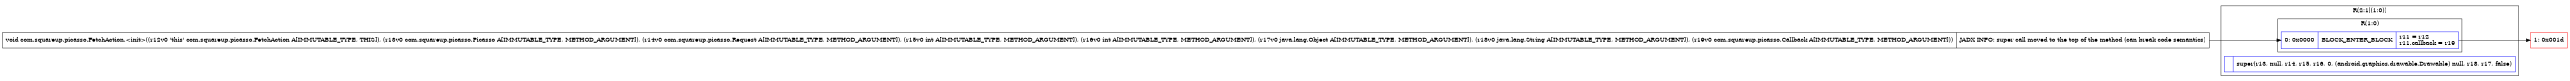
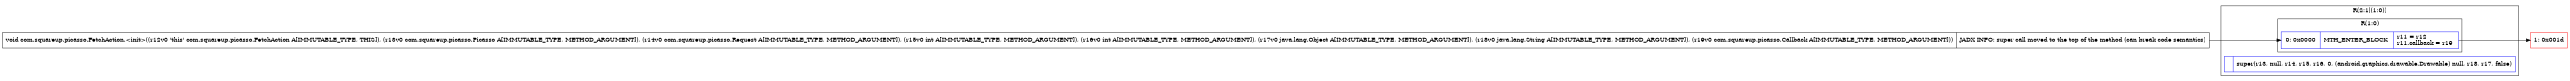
(2357, 40) -> (2356, 40)
